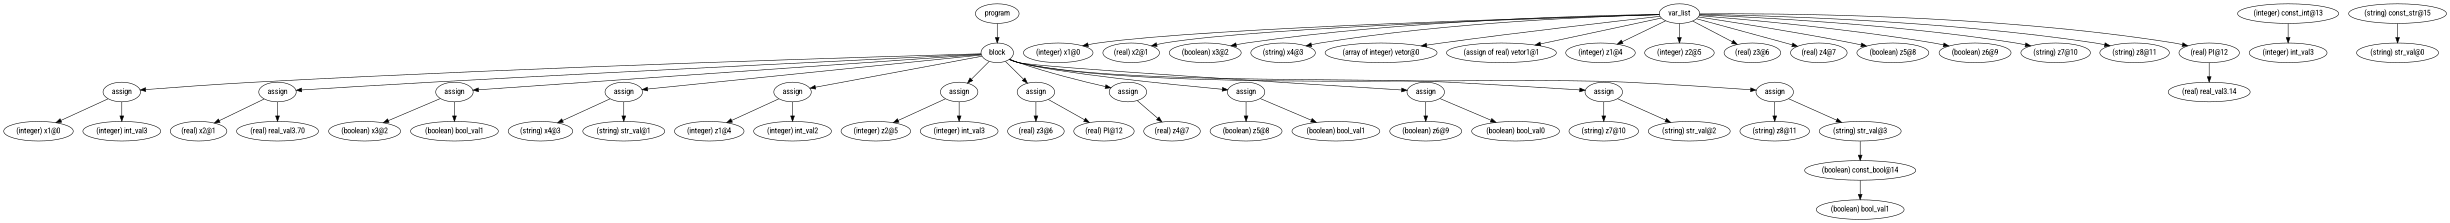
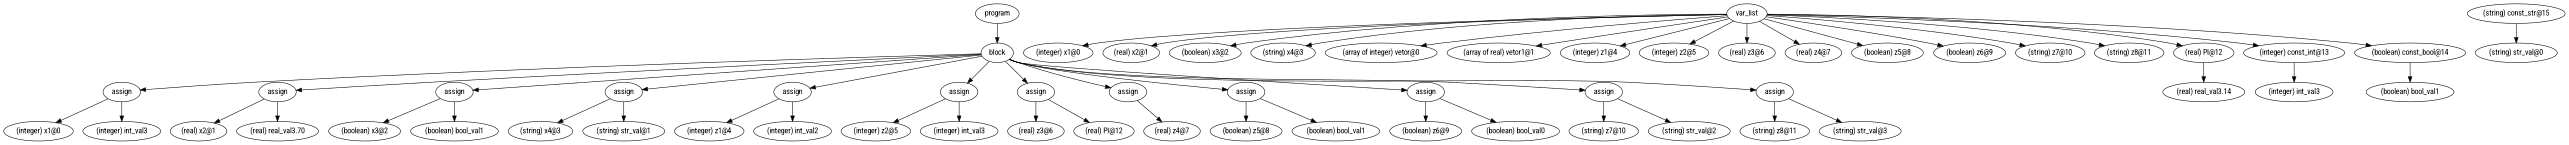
none -> (2120, 32)
(1501, 53) -> (1499, 53)
(1860, 148) -> (2067, 23)
